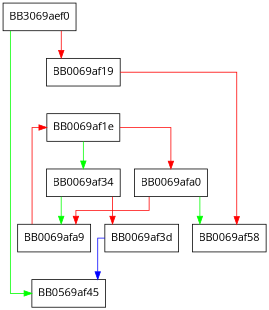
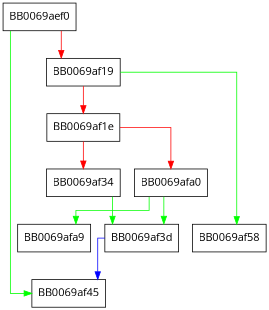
(40, 17) -> (40, 17)
(237, 86) -> (237, 86)
(83, 151) -> (83, 151)
(32, 172) -> (83, 96)
(113, 206) -> (113, 206)
(61, 207) -> none
(200, 207) -> (164, 207)
(119, 210) -> (119, 210)
(69, 293) -> (69, 293)
